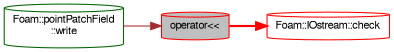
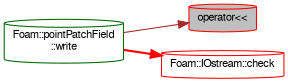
(243, 26) -> (137, 52)
